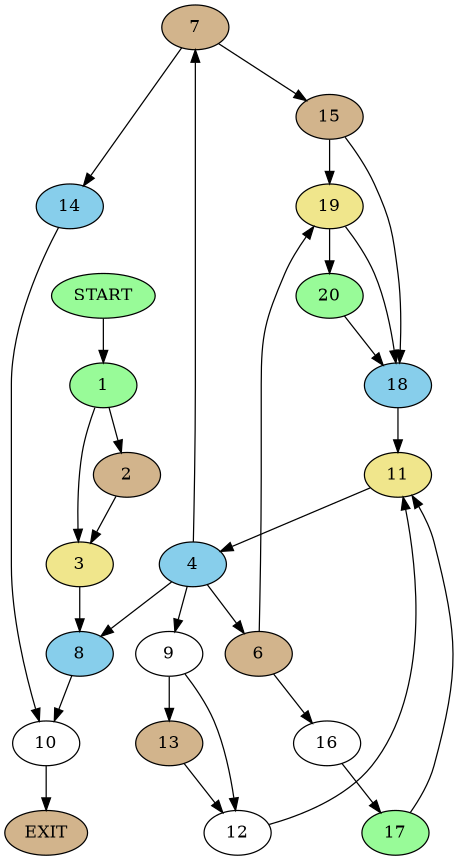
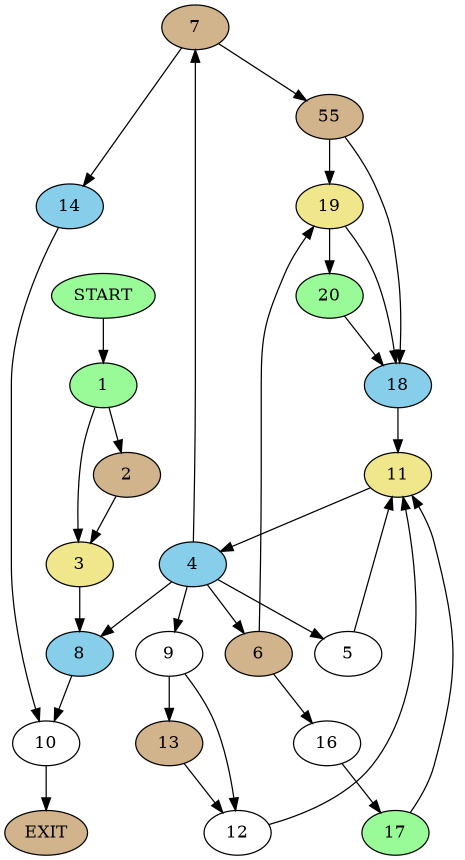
(330, 117) -> (330, 117)
none -> (348, 654)
